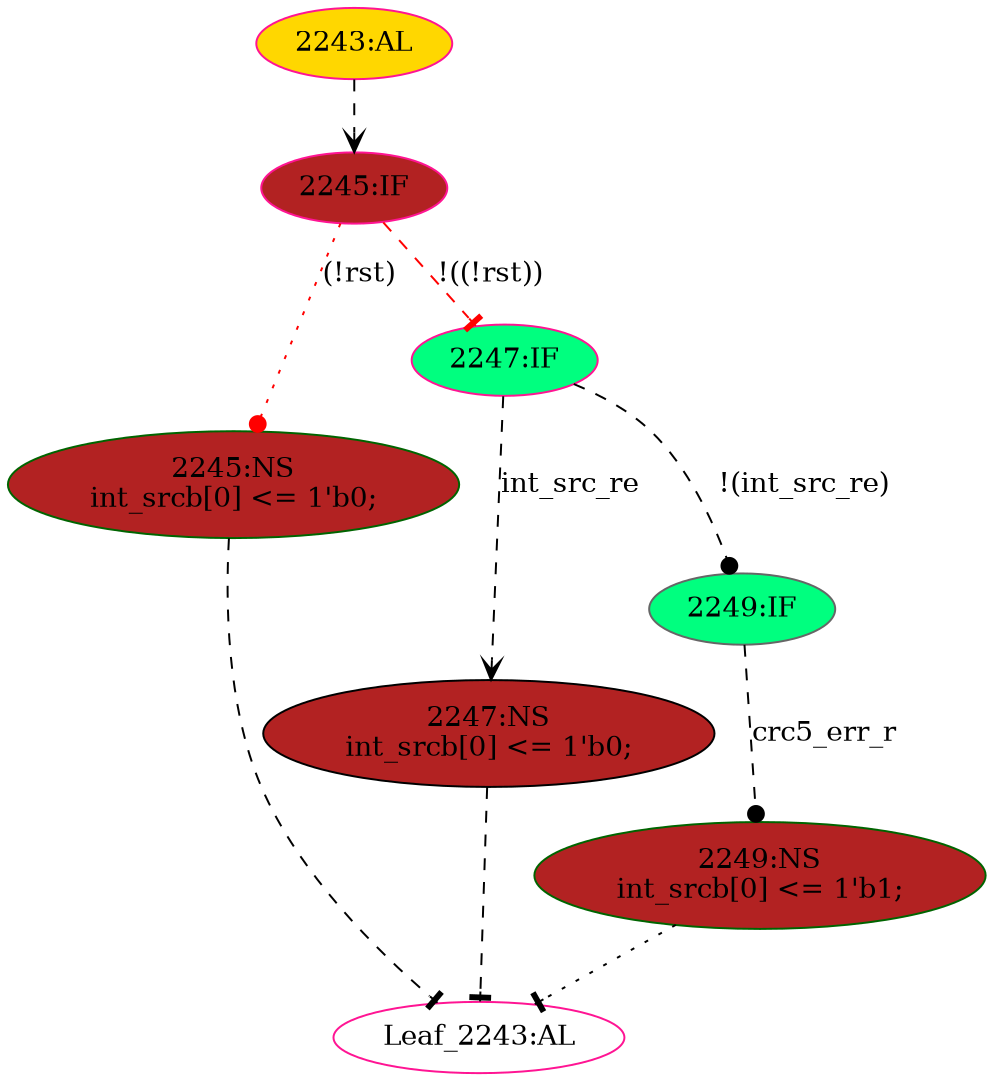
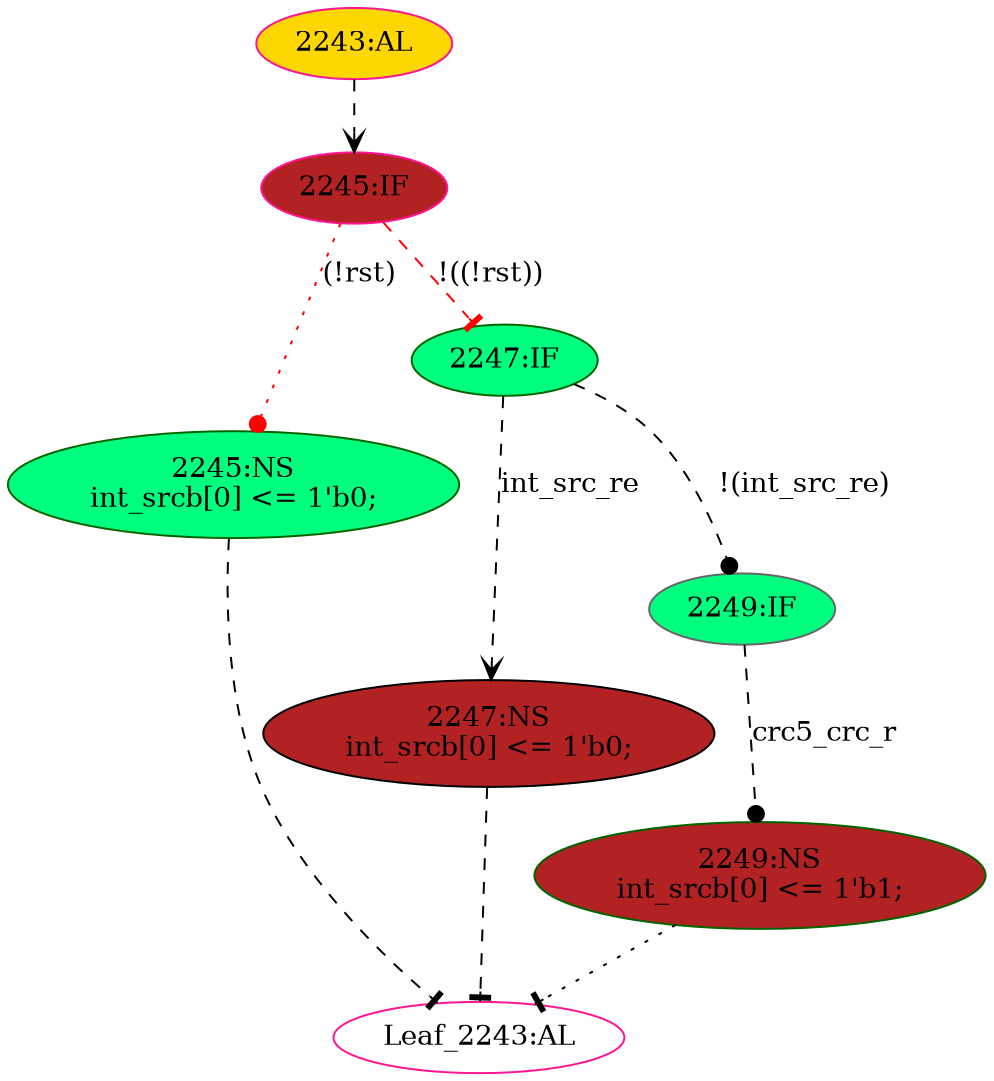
(505, 360) -> (505, 360)
(234, 485) -> (234, 485)
(824, 733) -> (824, 733)
